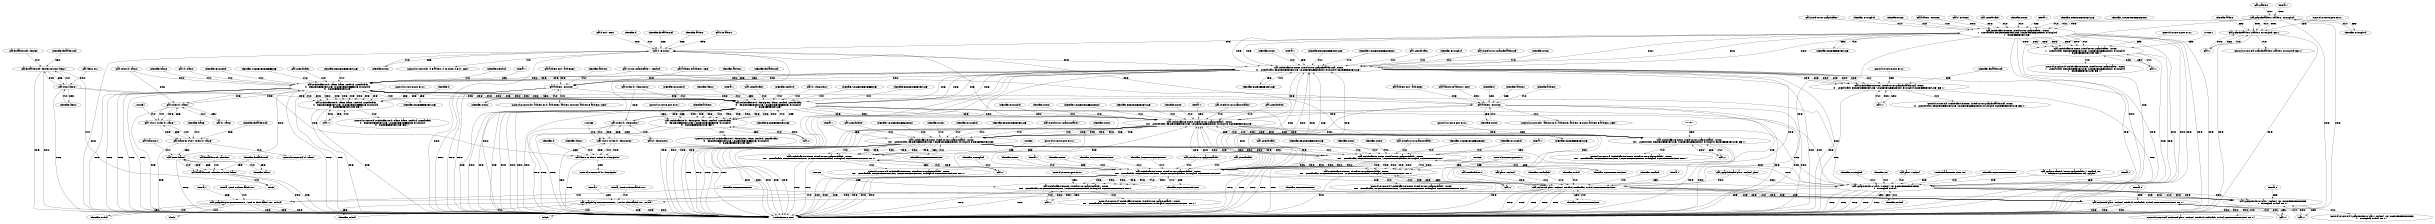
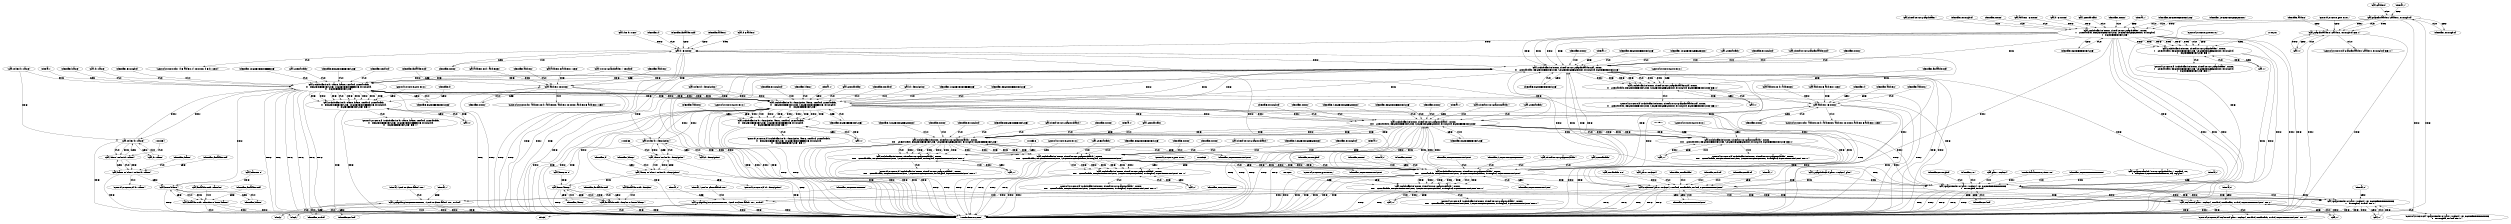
(309, 126) -> (605, 179)
(168, 150) -> (247, 180)
